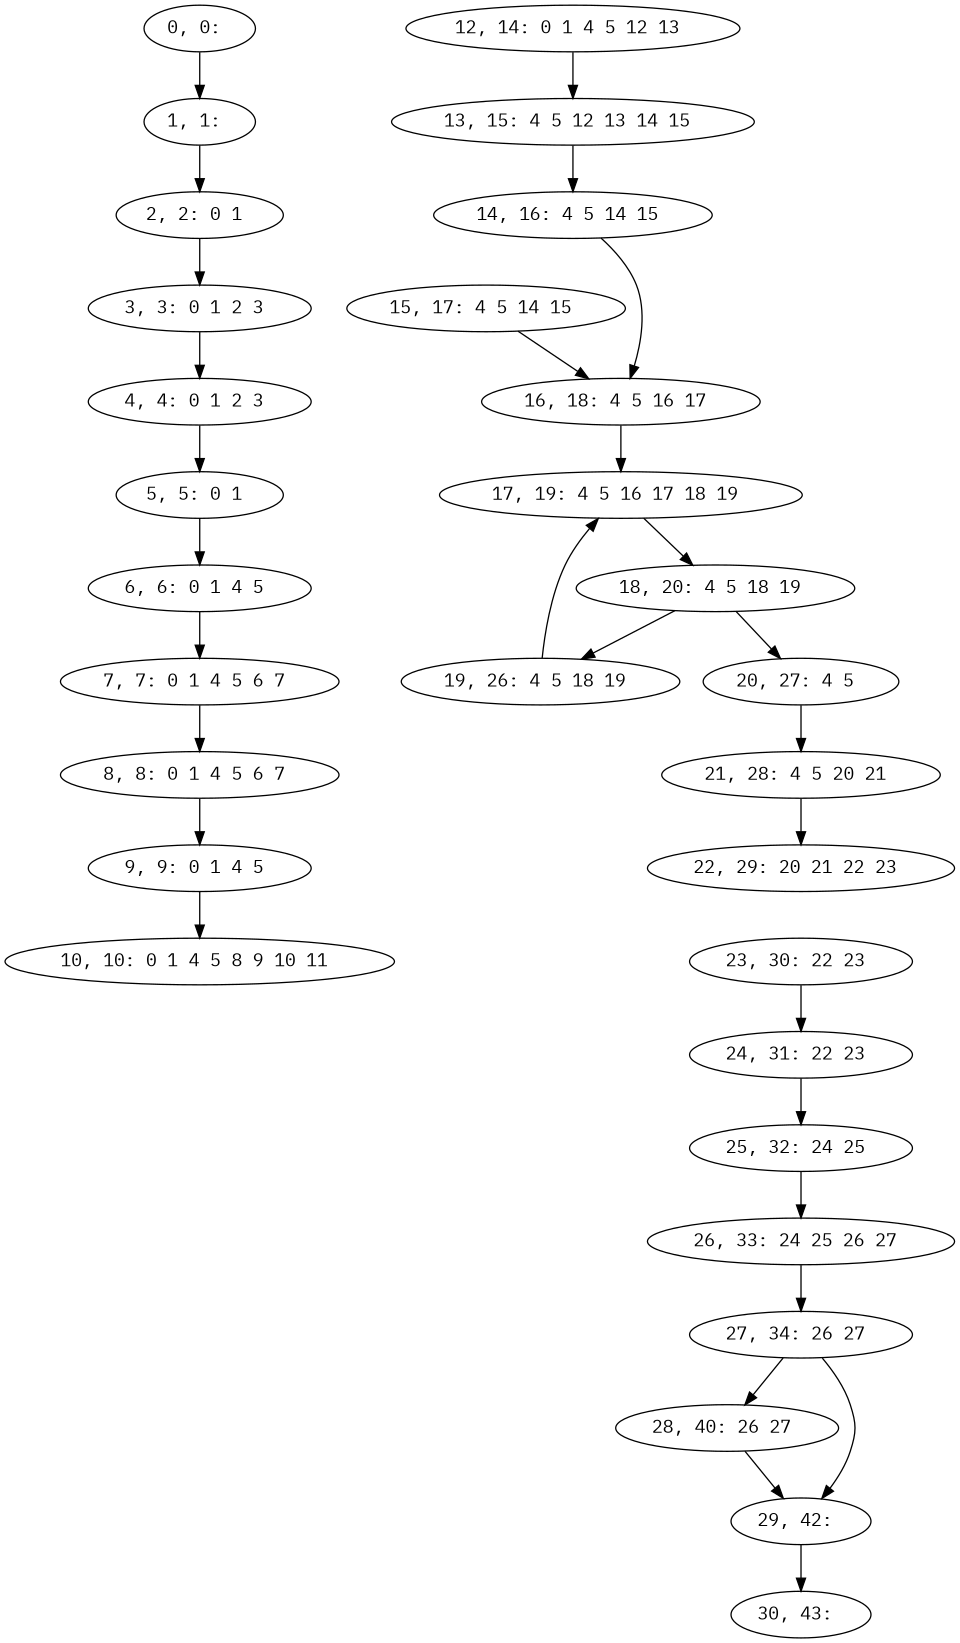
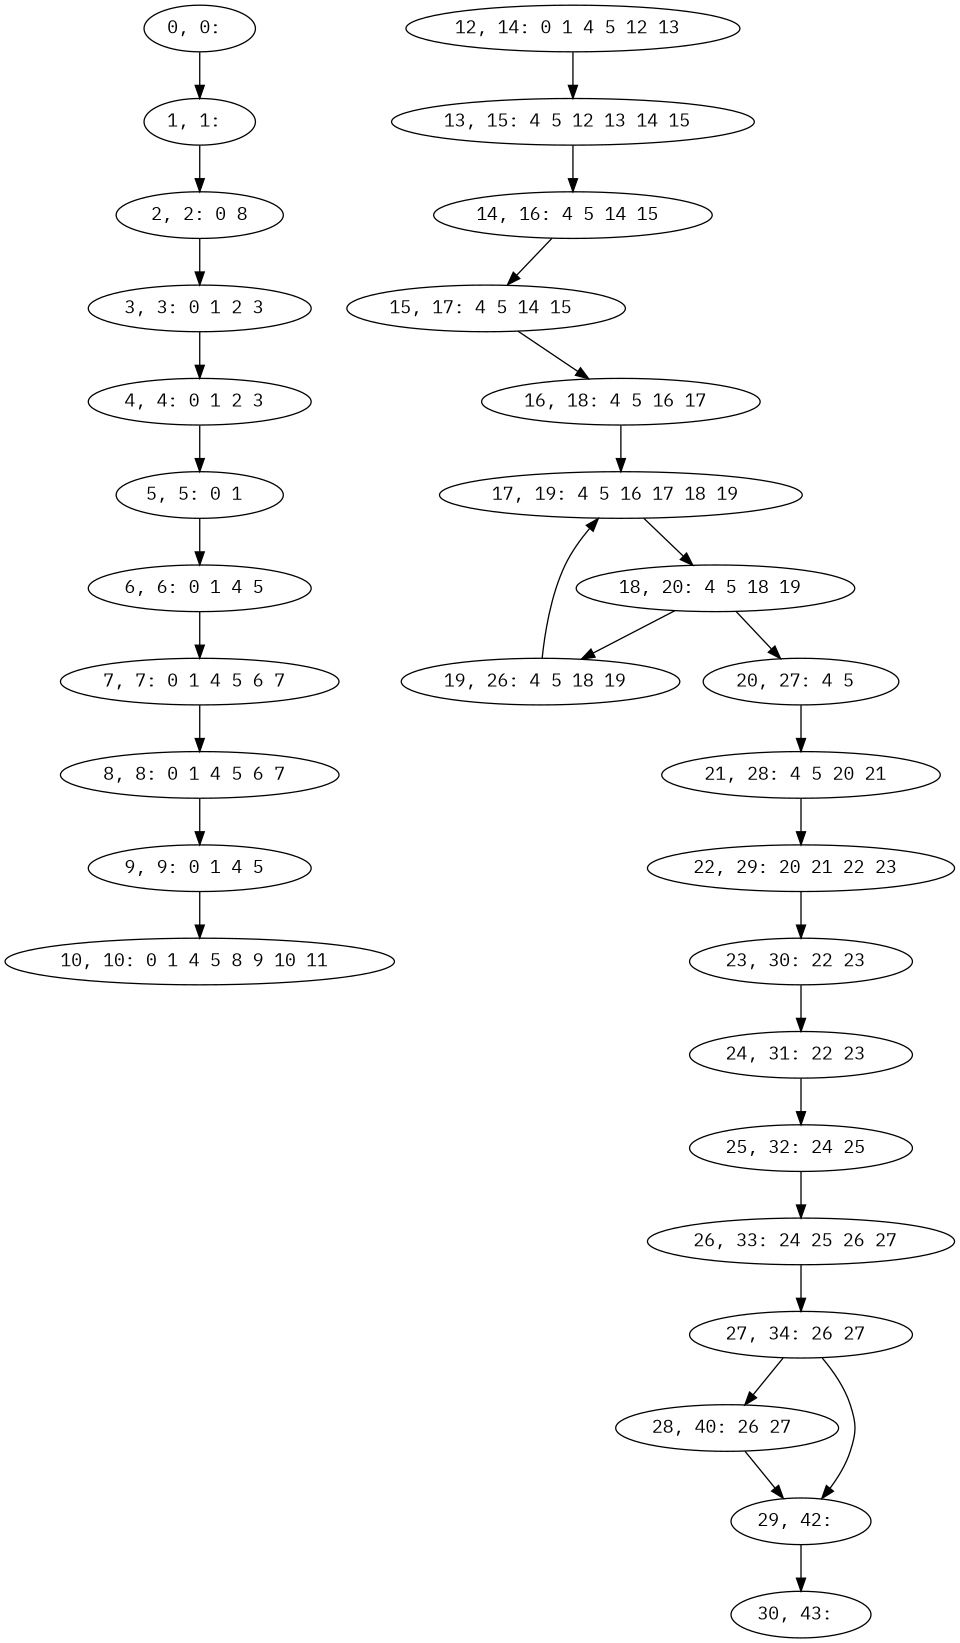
(200, 215) -> (200, 215)
(640, 296) -> (534, 257)
none -> (801, 909)
